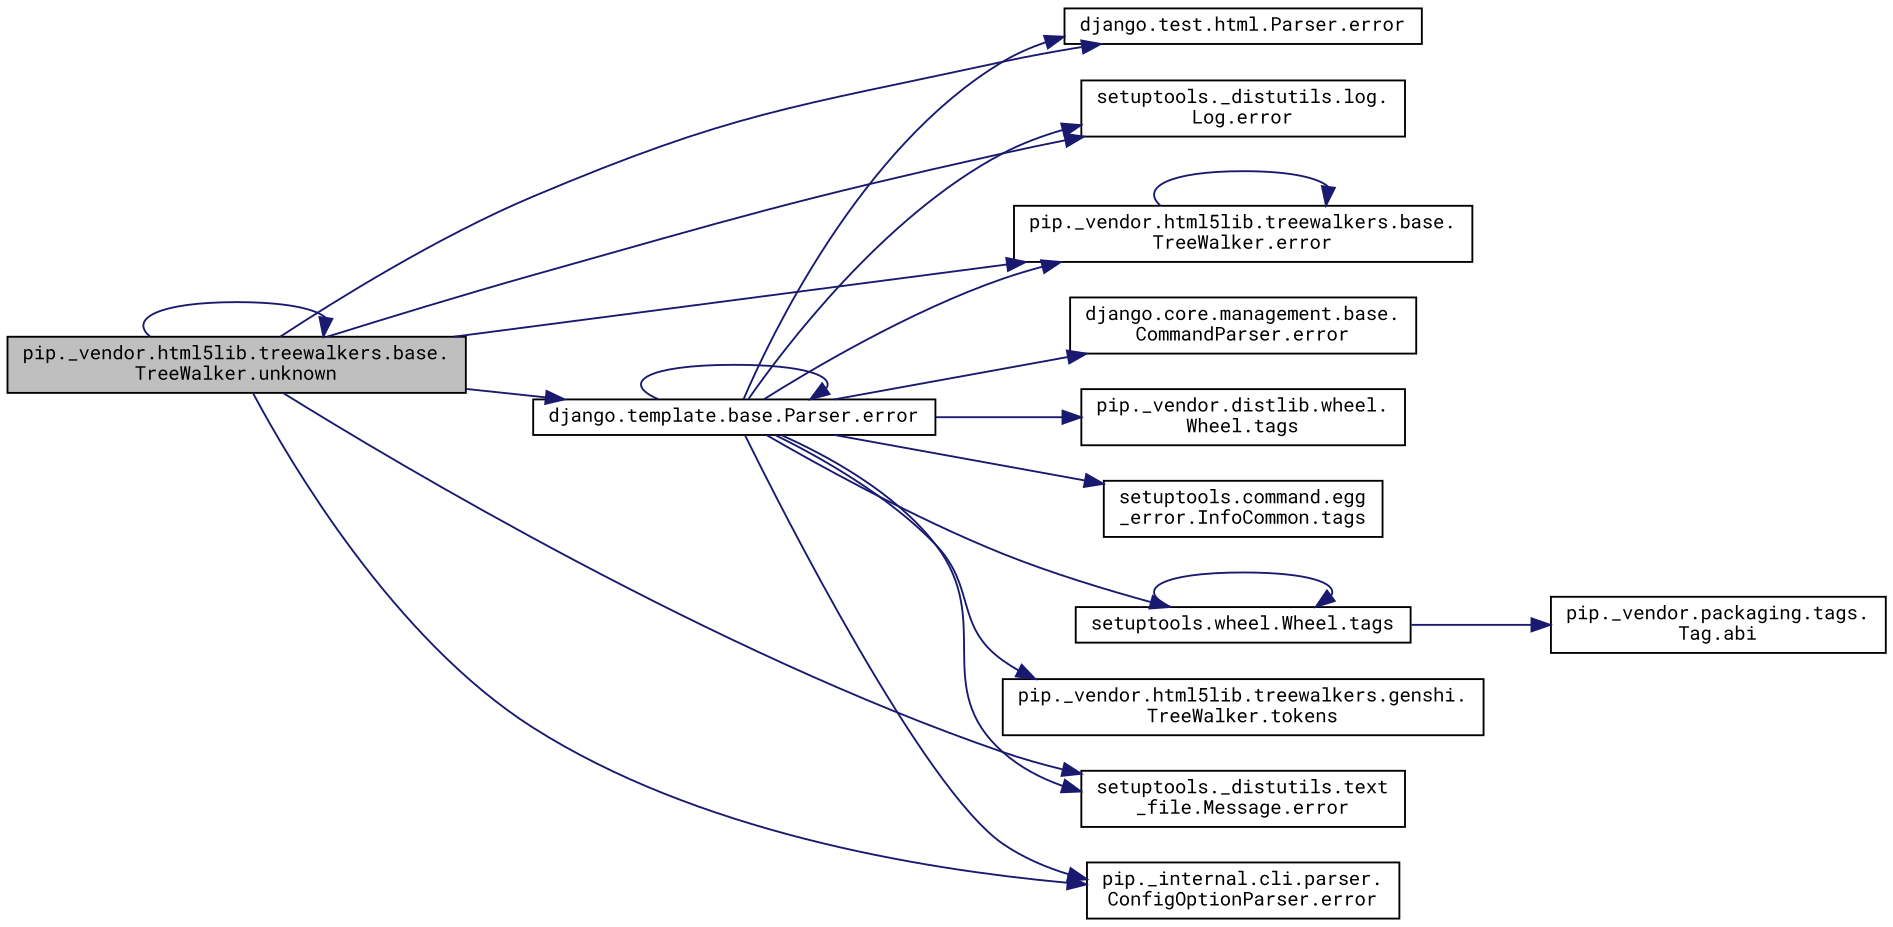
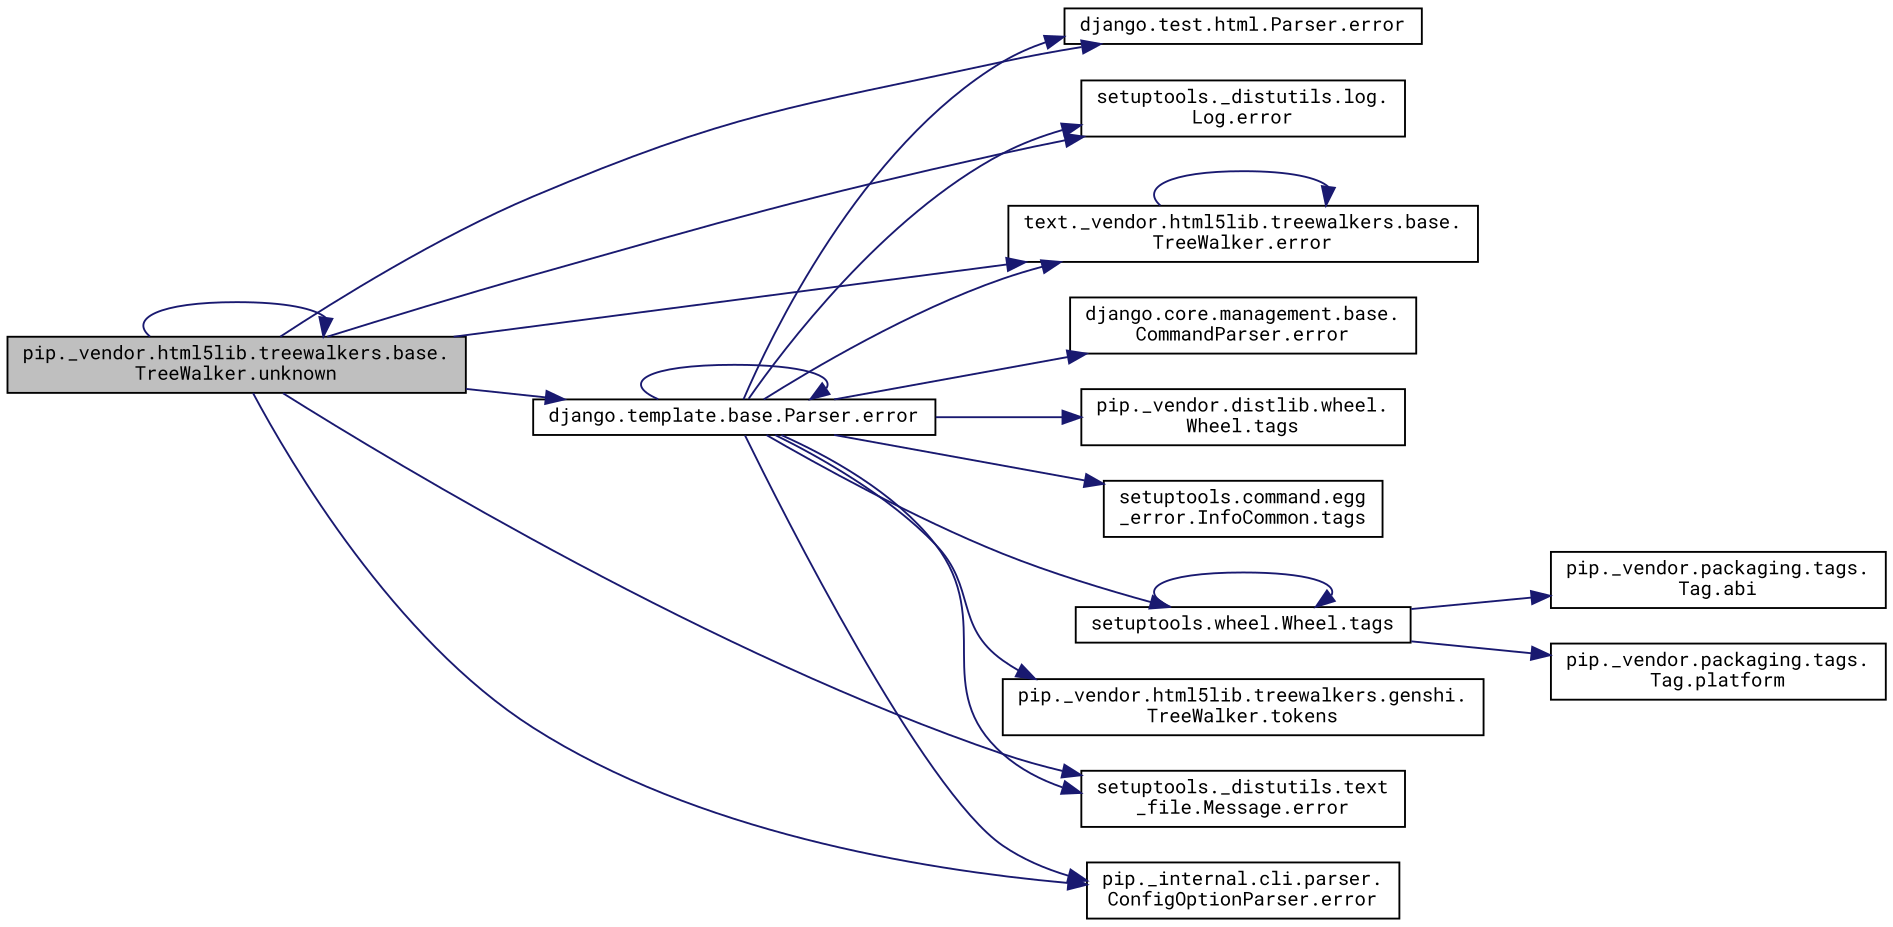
(1243, 234) -> (1243, 234)
none -> (1718, 672)
